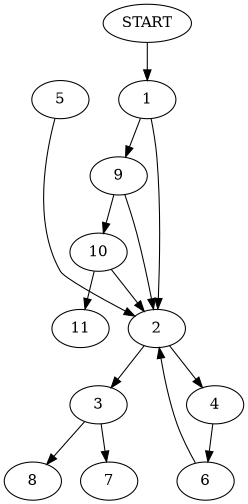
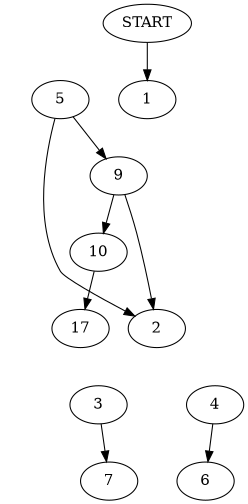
(135, 133) -> (86, 134)
(159, 208) -> none
(124, 286) -> none
(81, 329) -> (81, 329)
(131, 362) -> none
(183, 362) -> none
(173, 412) -> none
(33, 481) -> none
